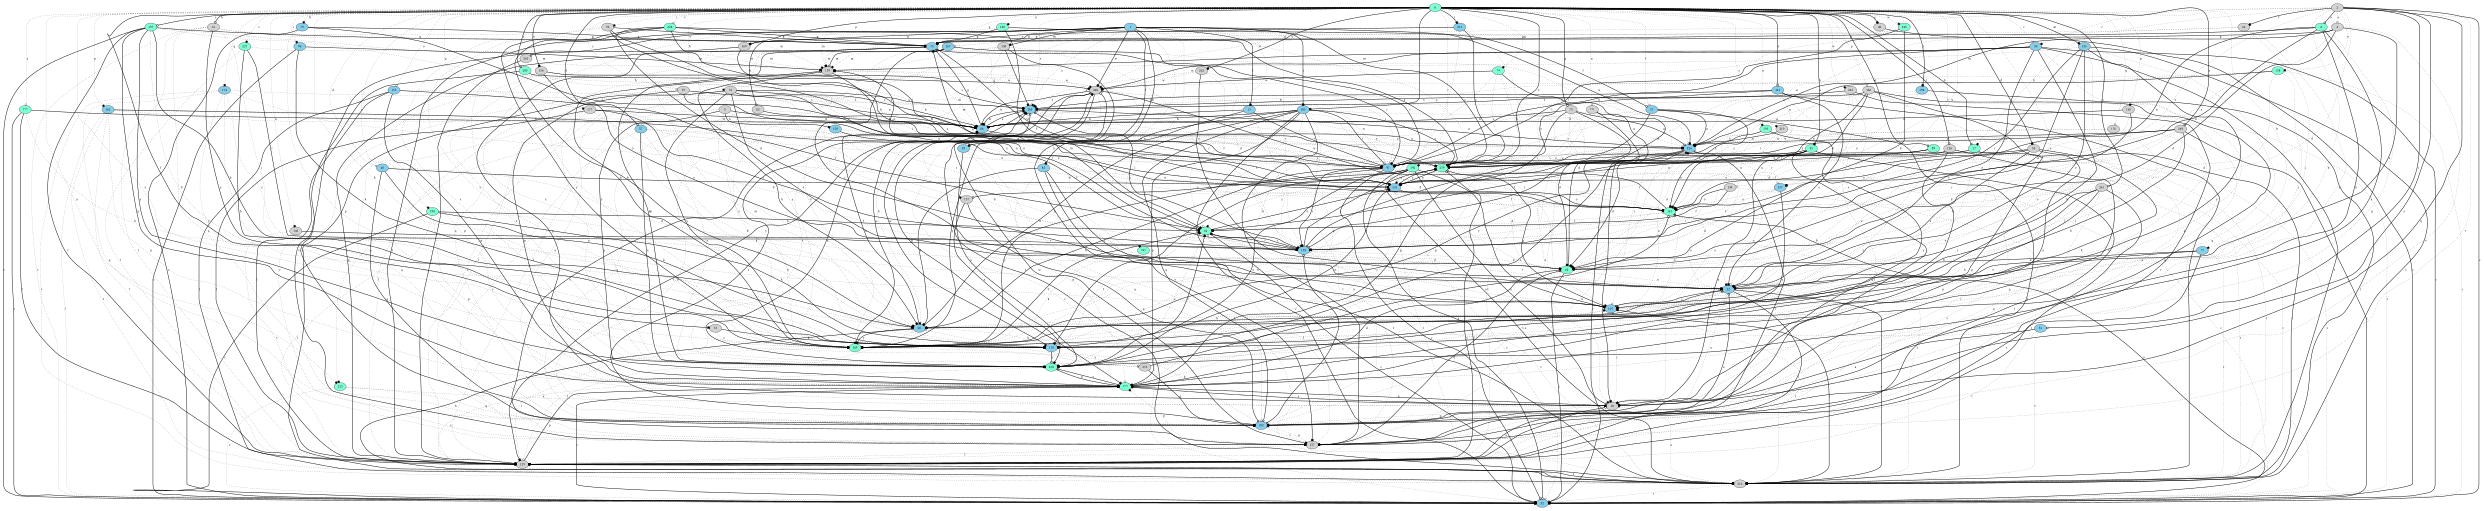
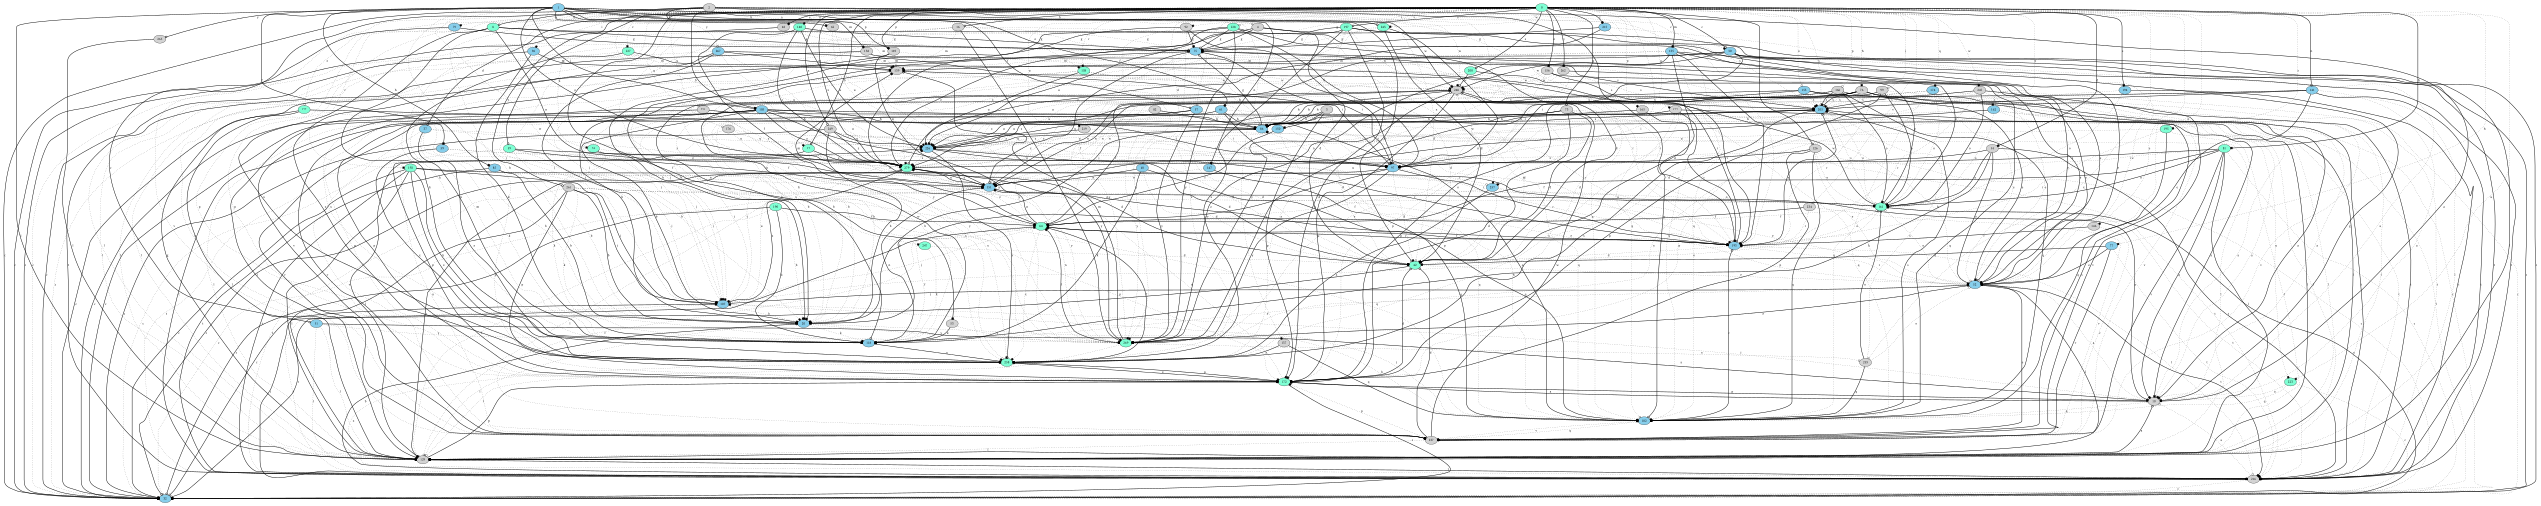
(1742, 10) -> (1668, 16)
(804, 11) -> (1246, 17)
(910, 38) -> (970, 19)
(1270, 48) -> (810, 124)
(1298, 77) -> none
(788, 108) -> none
(1591, 157) -> none
none -> (1209, 168)
(1508, 168) -> (1492, 136)
(847, 174) -> (1013, 203)
(1202, 188) -> (287, 303)
(1701, 200) -> (1954, 168)
(1917, 201) -> (2055, 87)
(1266, 212) -> (1100, 20)
(1321, 281) -> none
(884, 331) -> (909, 333)
